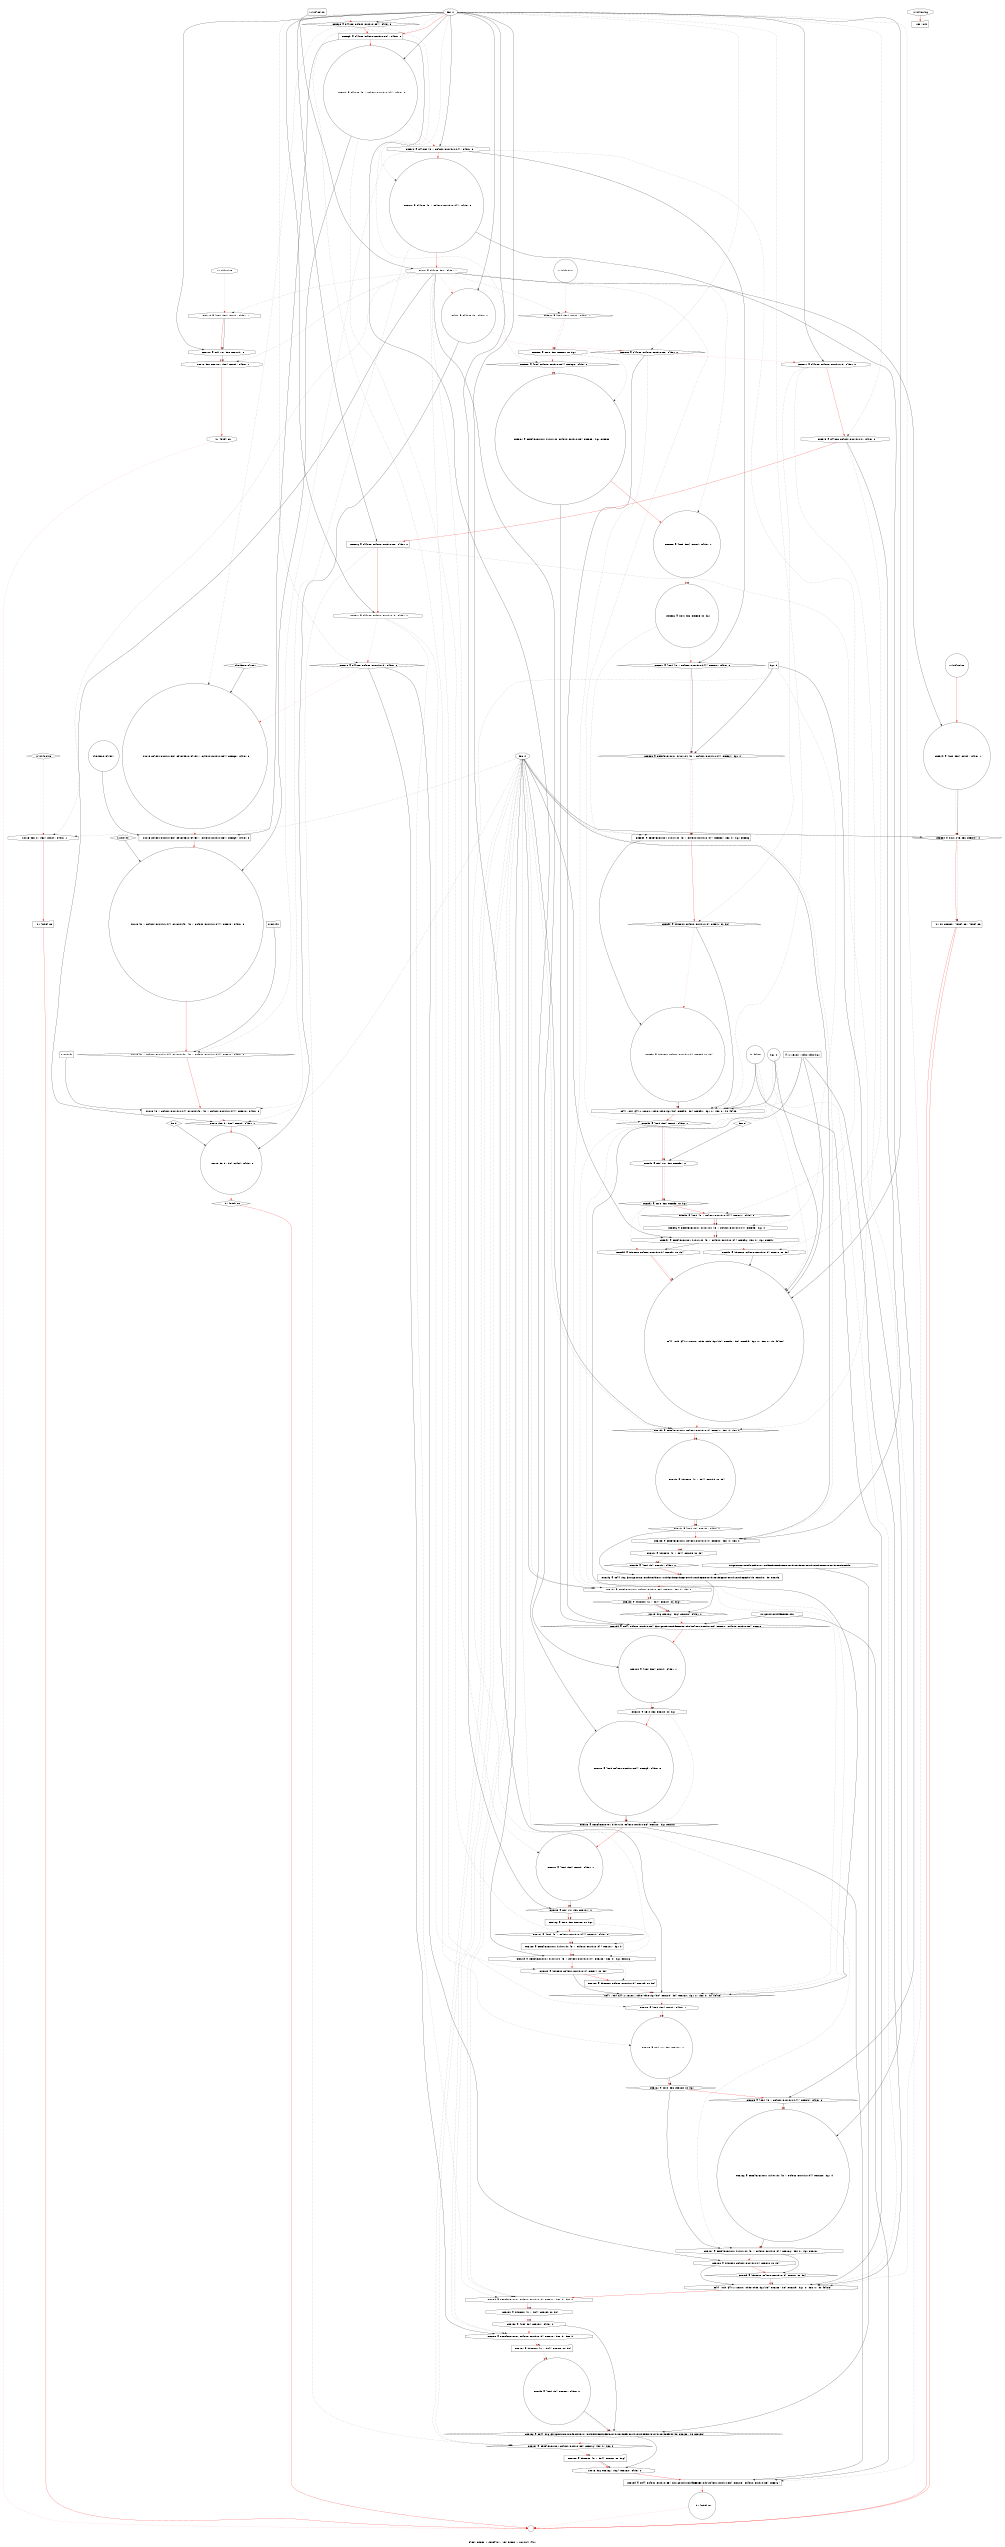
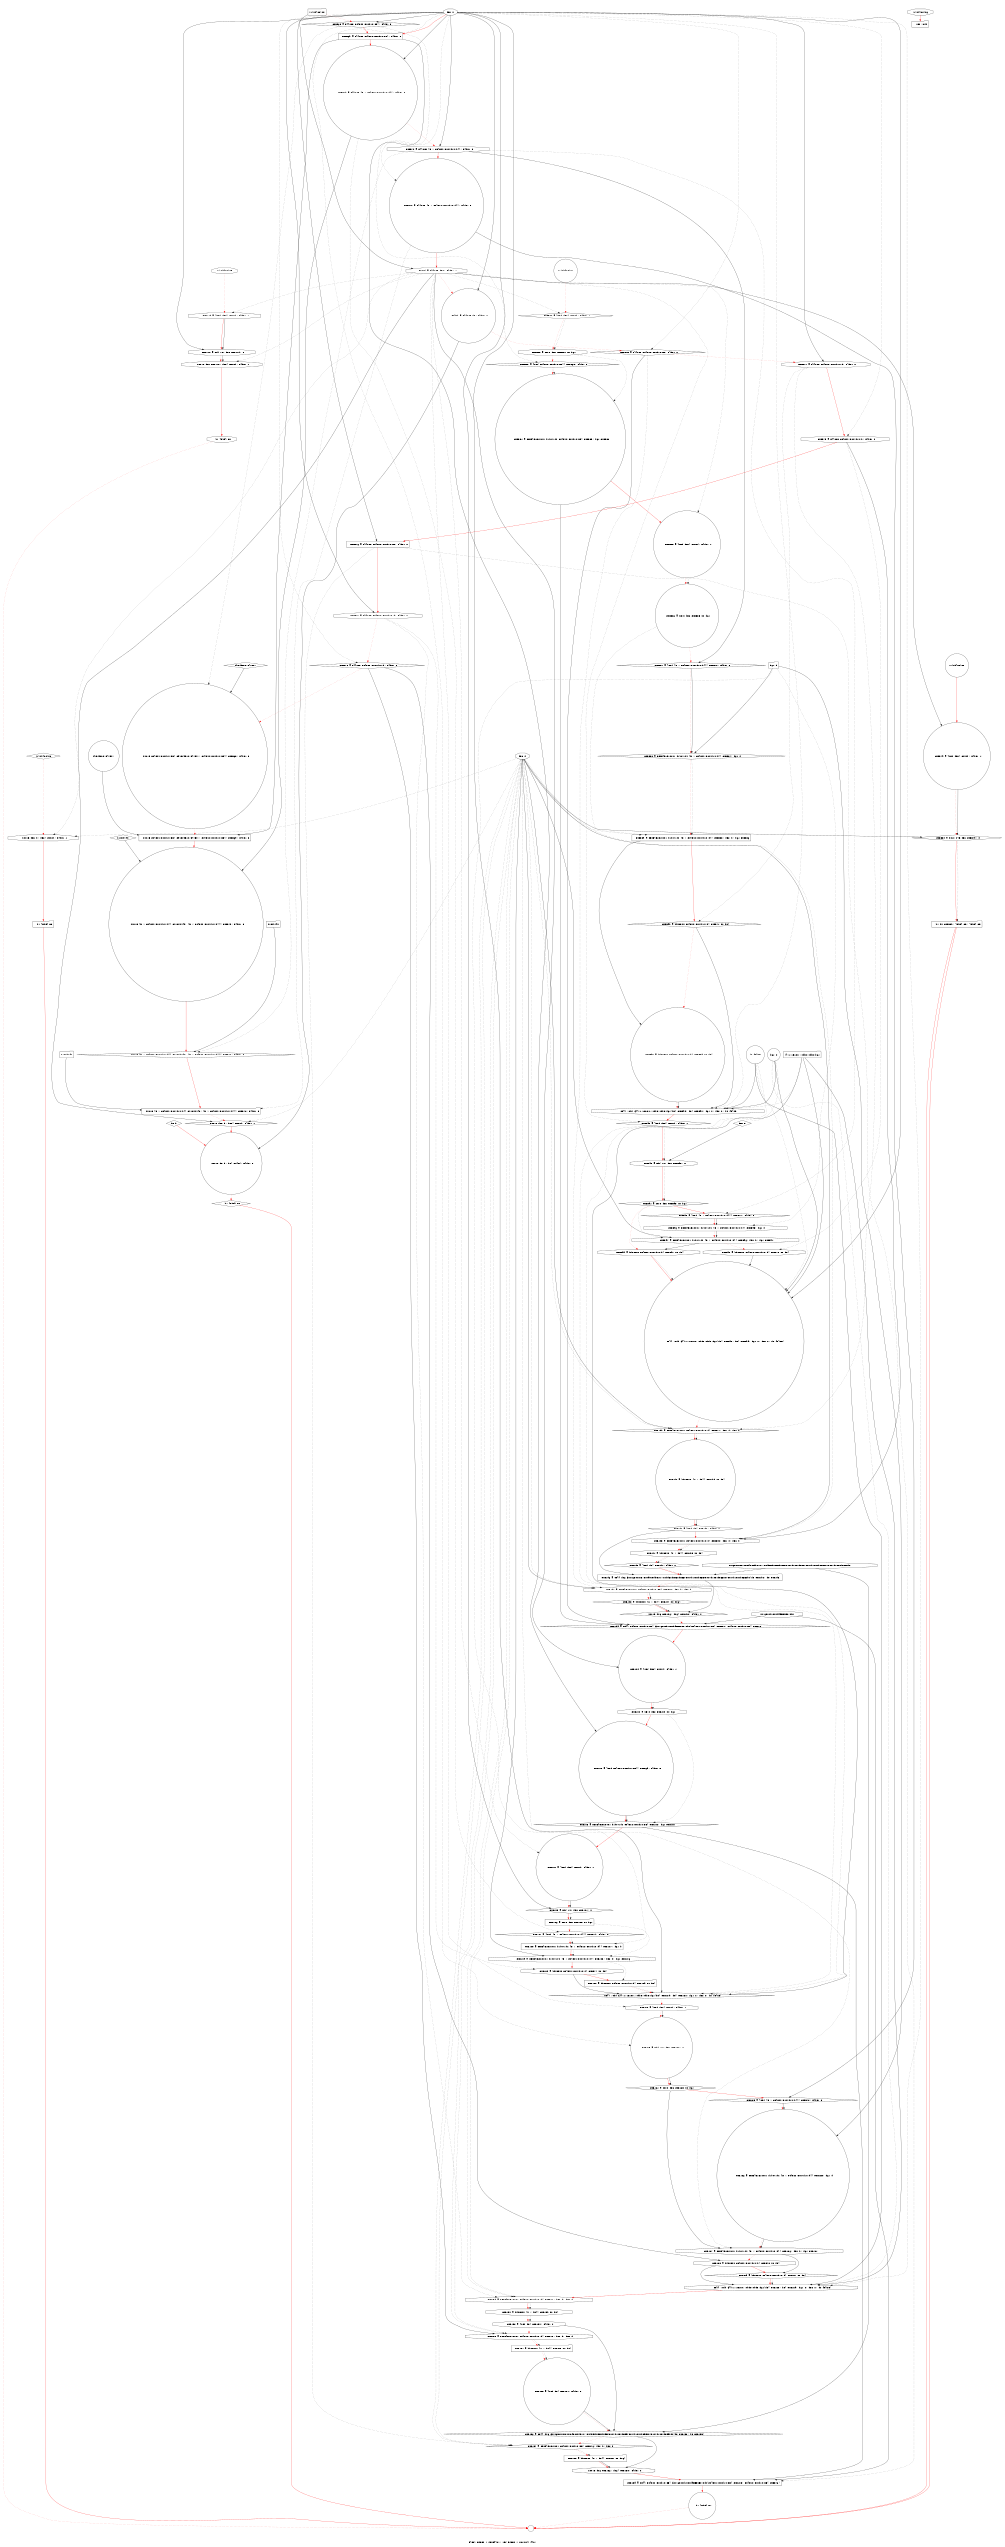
(191, 1135) -> (191, 1135)
(557, 2391) -> (557, 2391)
